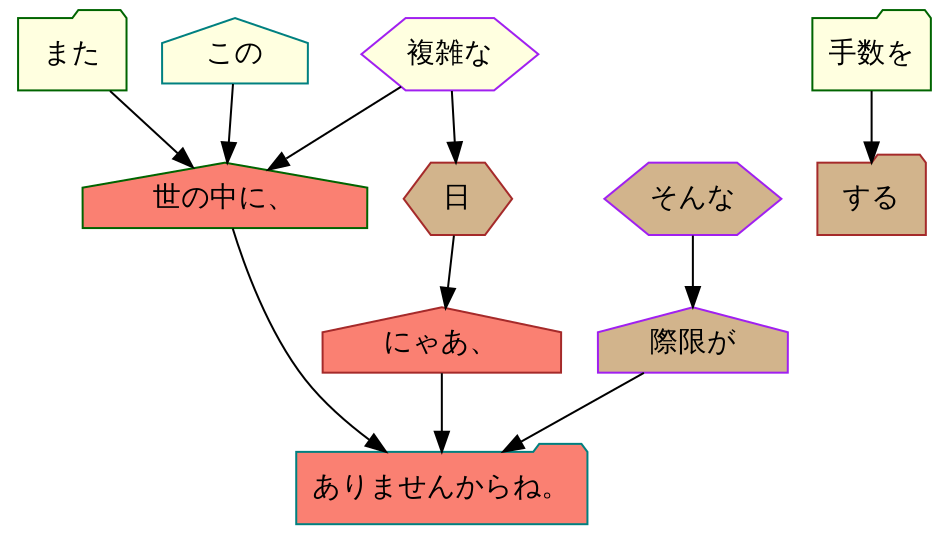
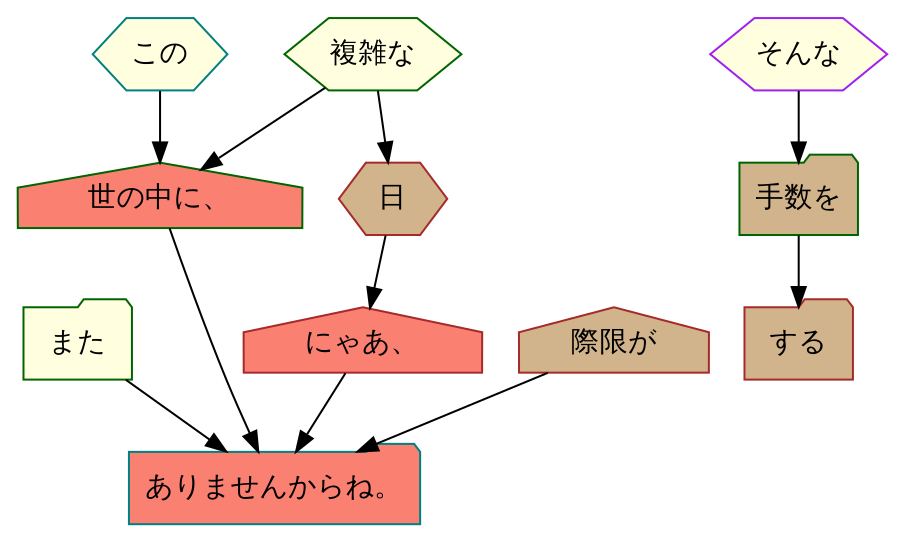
(235, 54) -> (160, 54)
(450, 54) -> (373, 54)
(872, 54) -> (799, 199)
(144, 122) -> (168, 410)
(693, 199) -> (799, 54)
(693, 261) -> (799, 117)
(693, 343) -> (614, 343)
